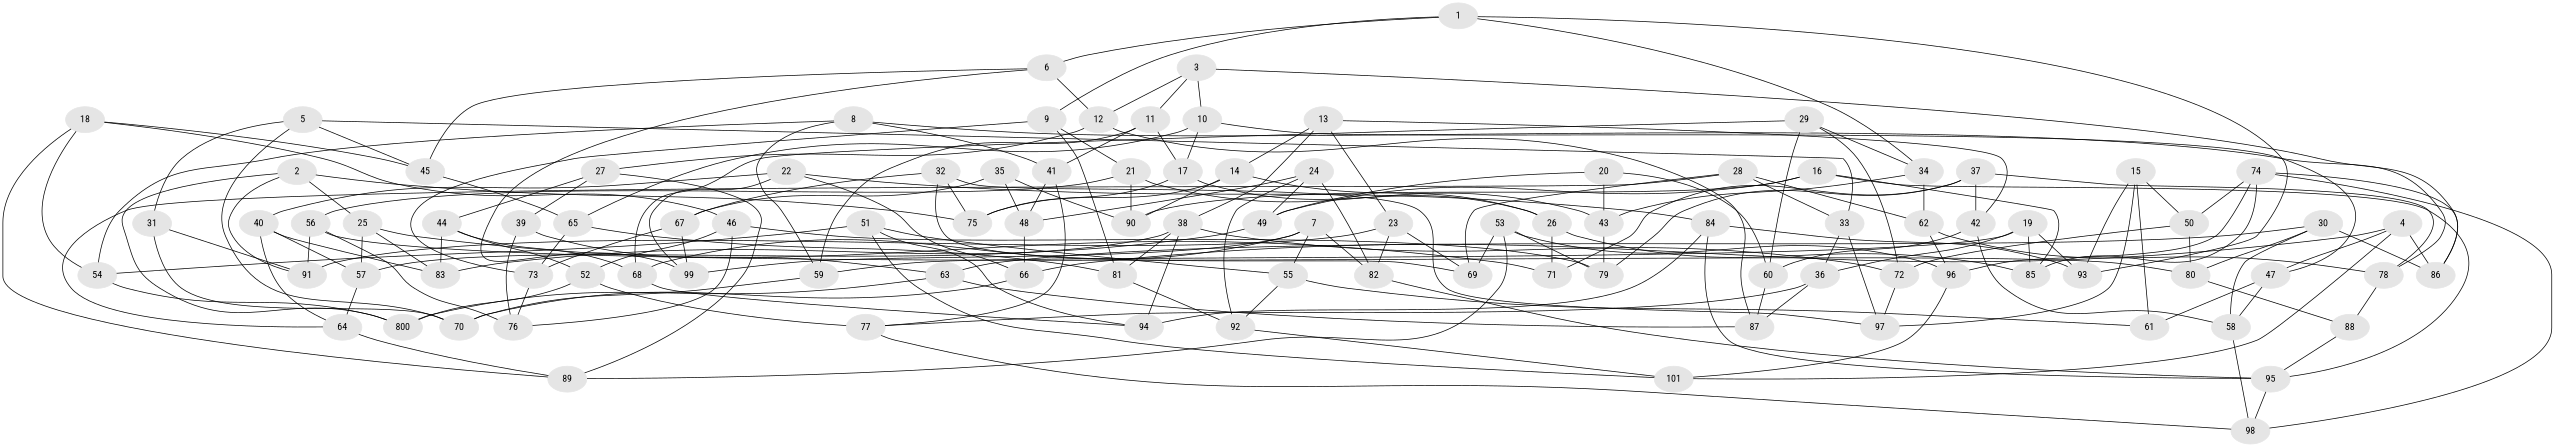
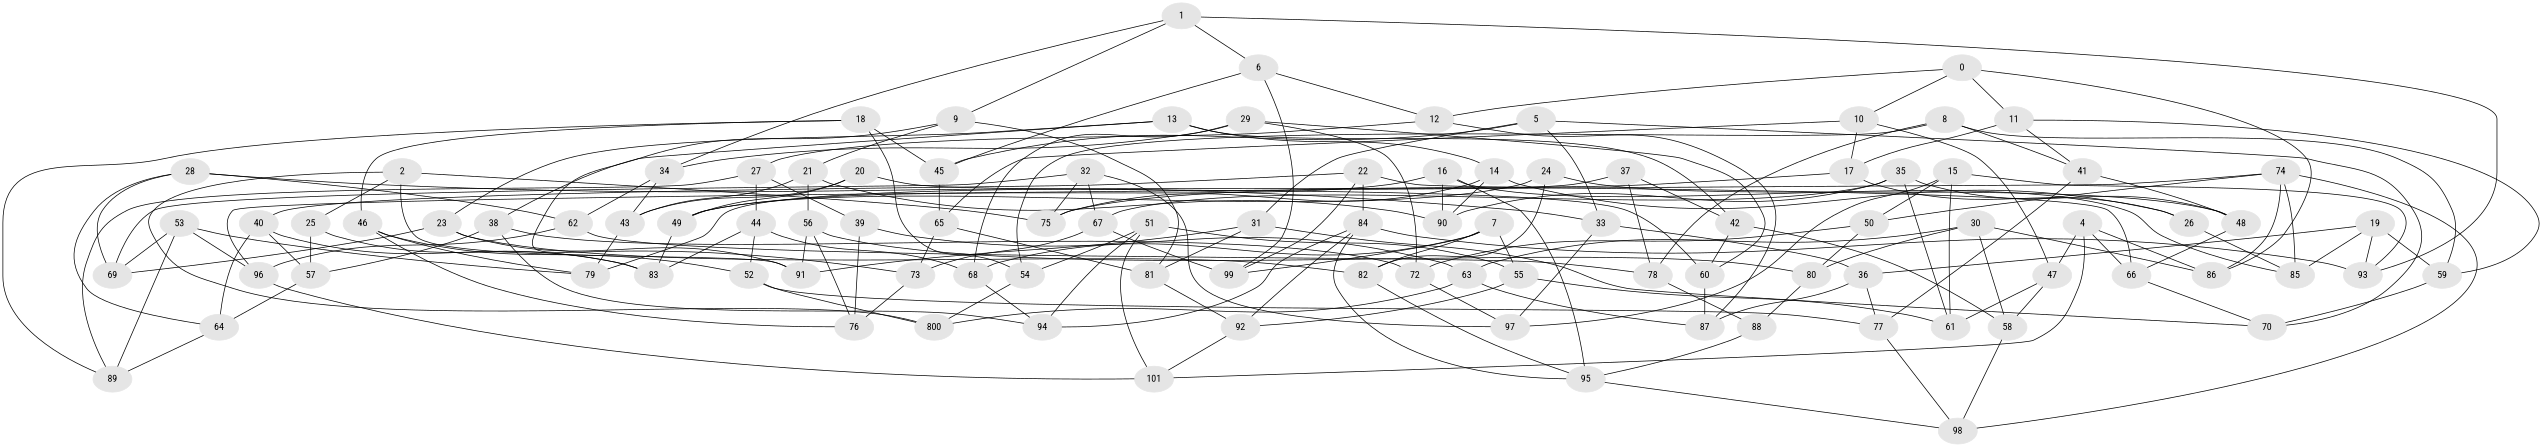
(1197, 68) -> (1962, 68)
(1229, 227) -> (1300, 274)
(1150, 249) -> (1199, 251)
none -> (1926, 249)
(1552, 275) -> none
